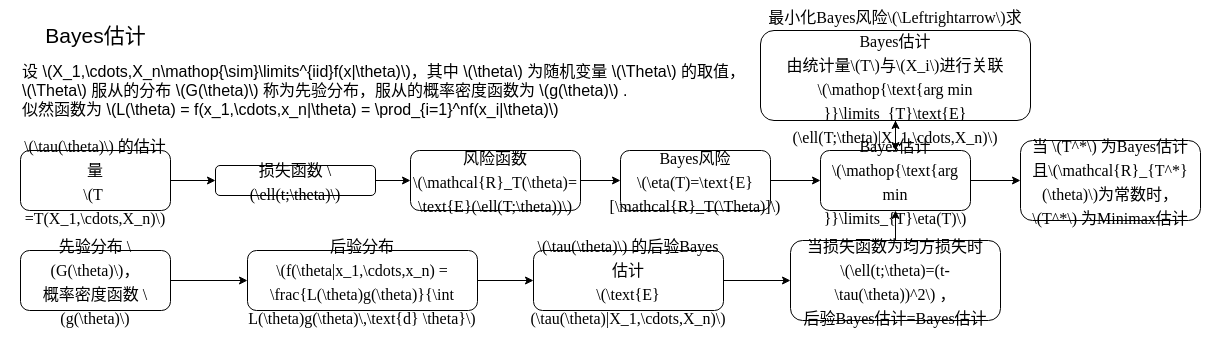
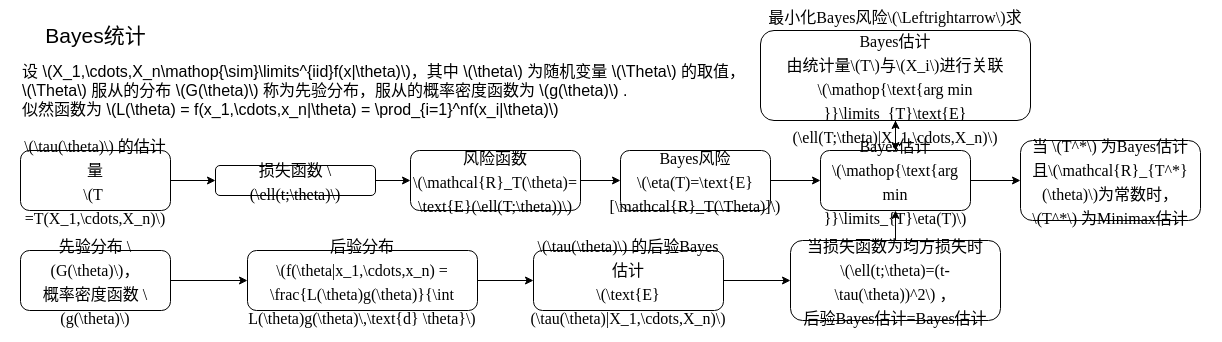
(96, 36) -> (96, 36)
